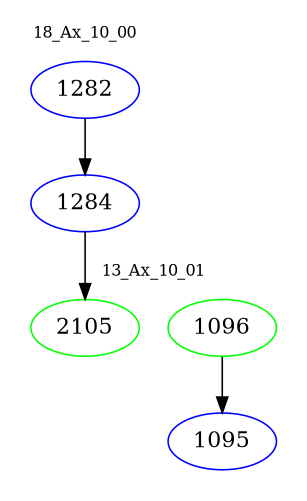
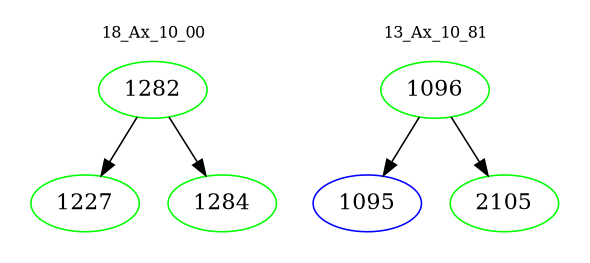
(85, 90) -> (153, 90)
none -> (85, 203)
(85, 203) -> (222, 203)
(85, 267) -> (465, 139)
(154, 272) -> (436, 34)
